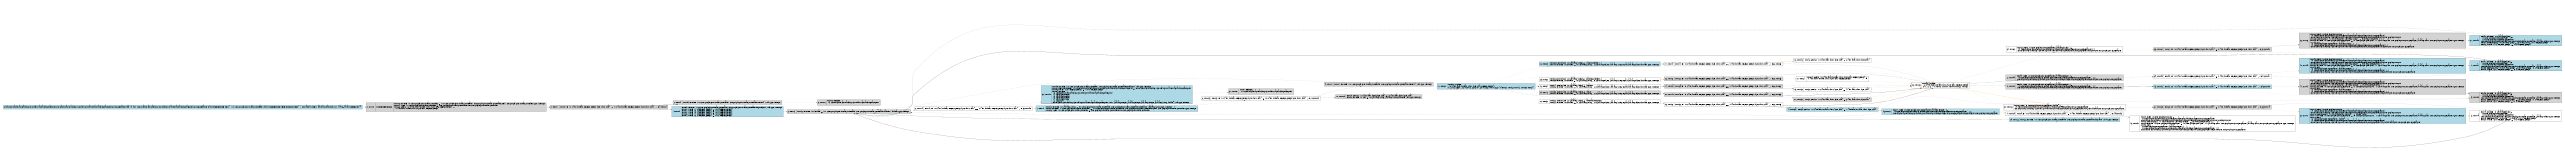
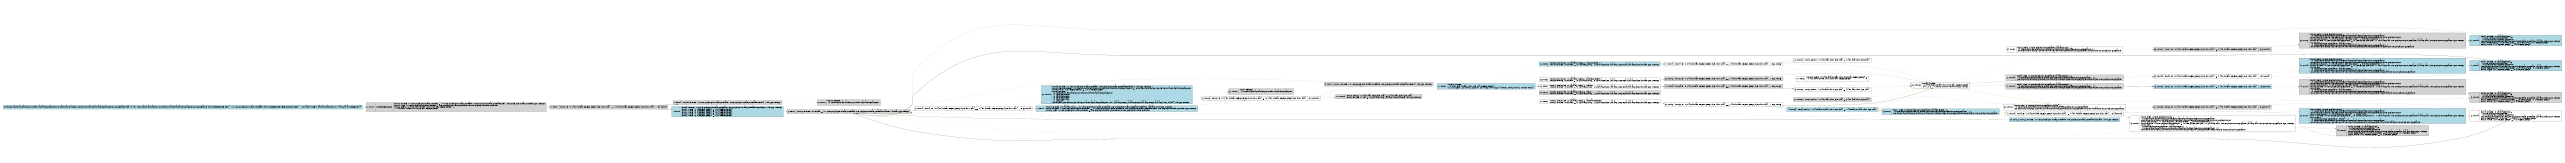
(1724, 95) -> none
none -> (2382, 131)
